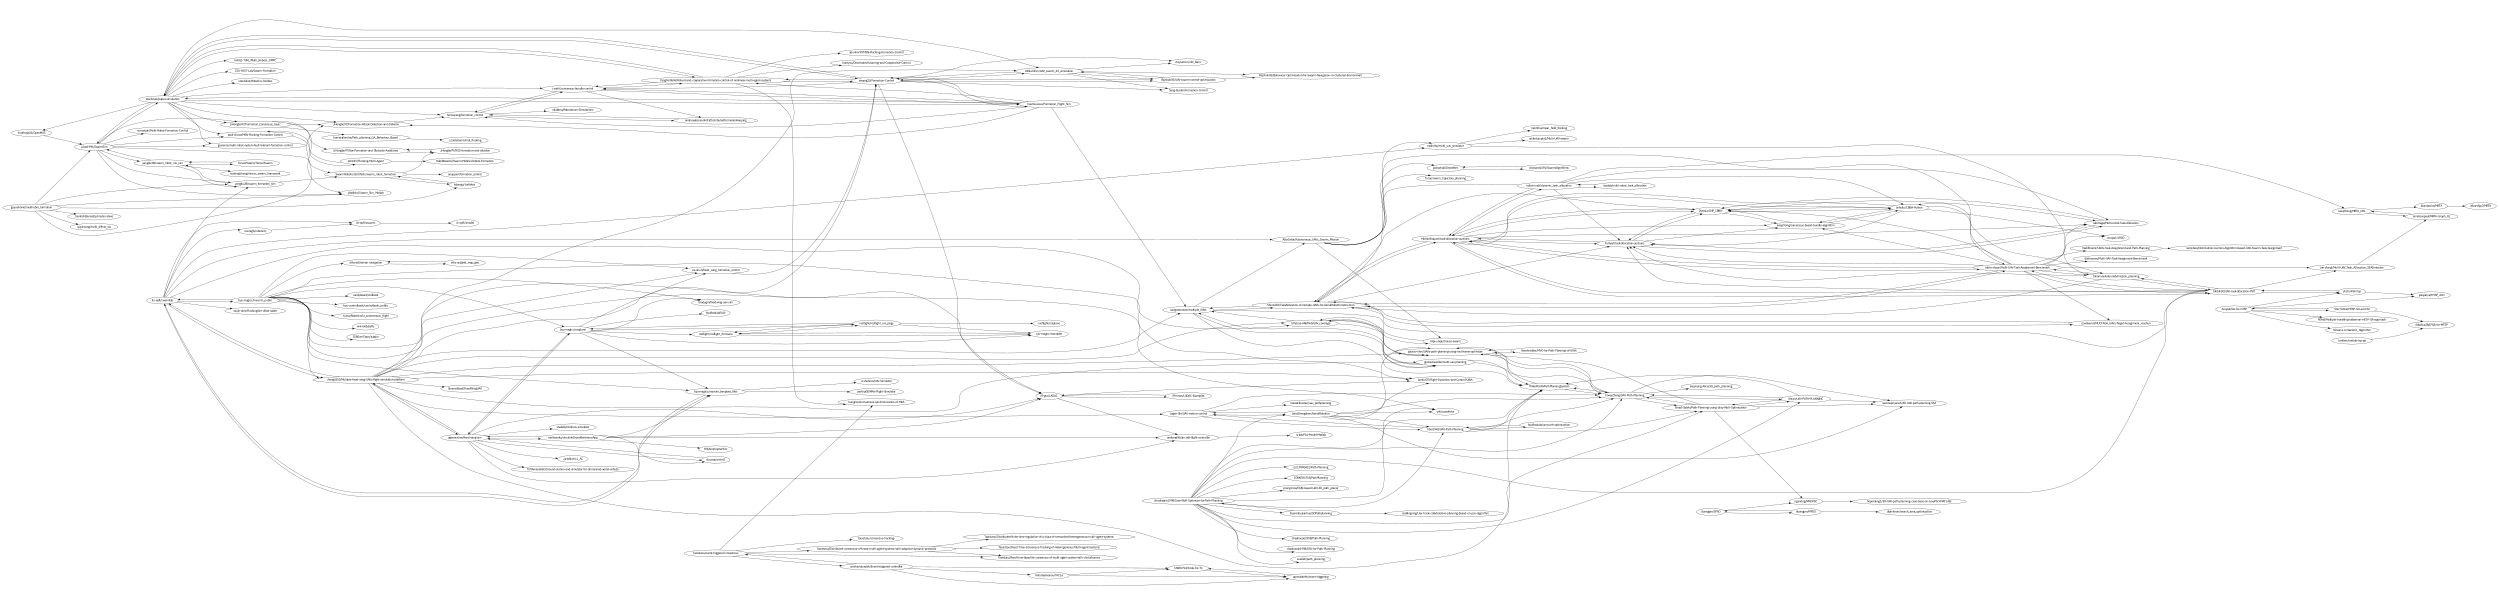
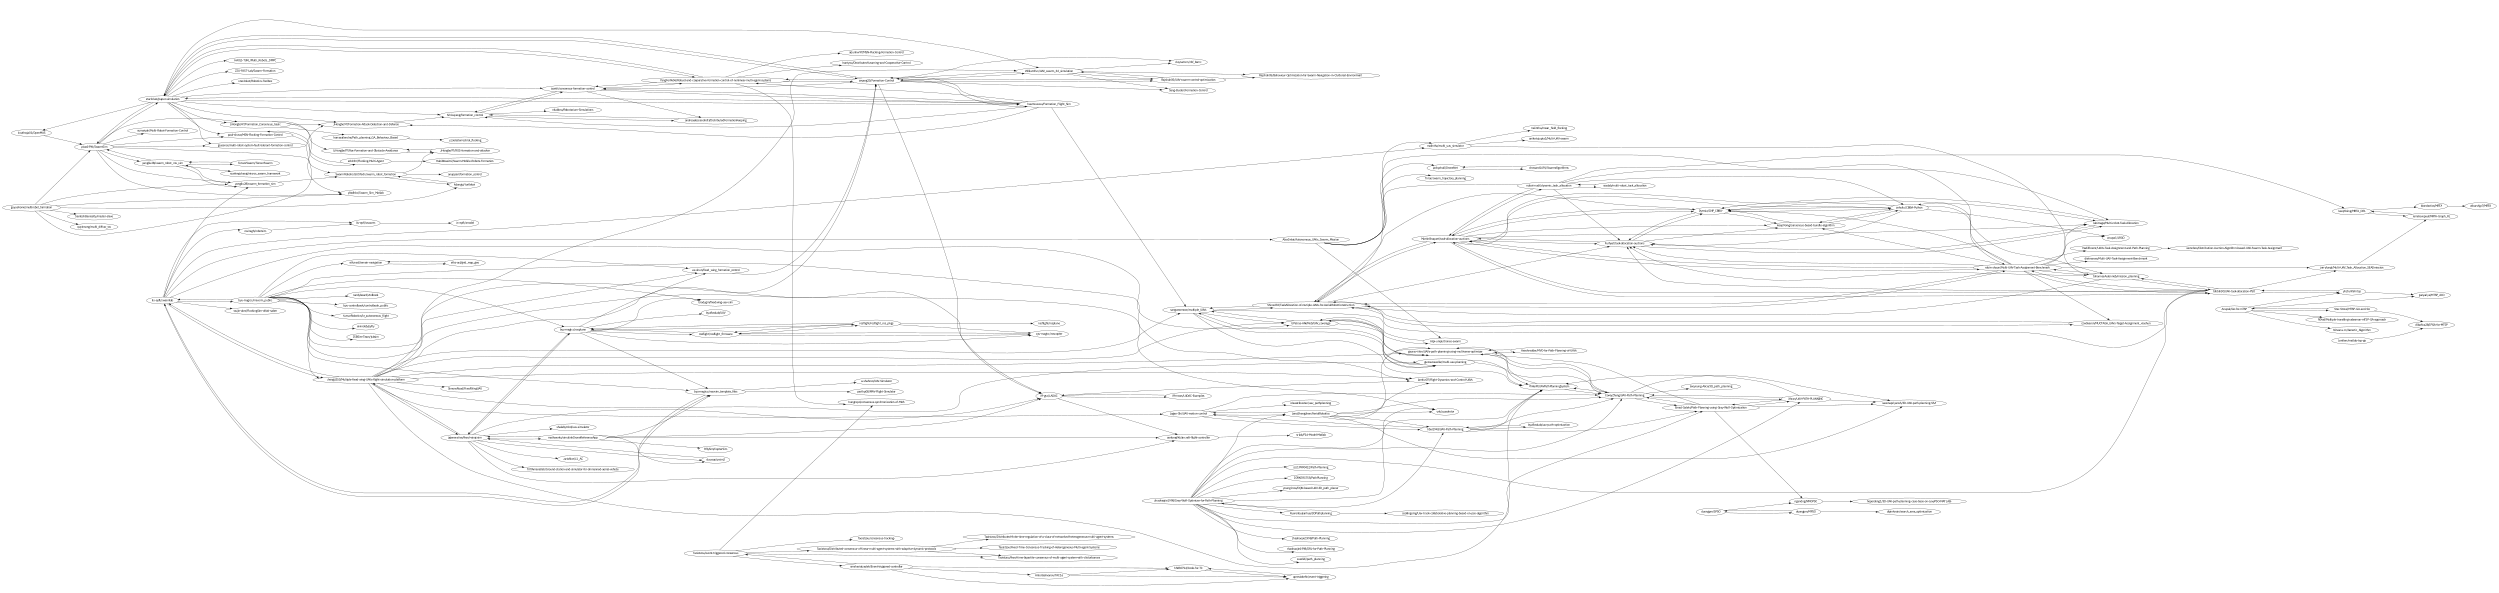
(573, 89) -> (573, 89)
(1249, 275) -> (1241, 319)
none -> (644, 331)
